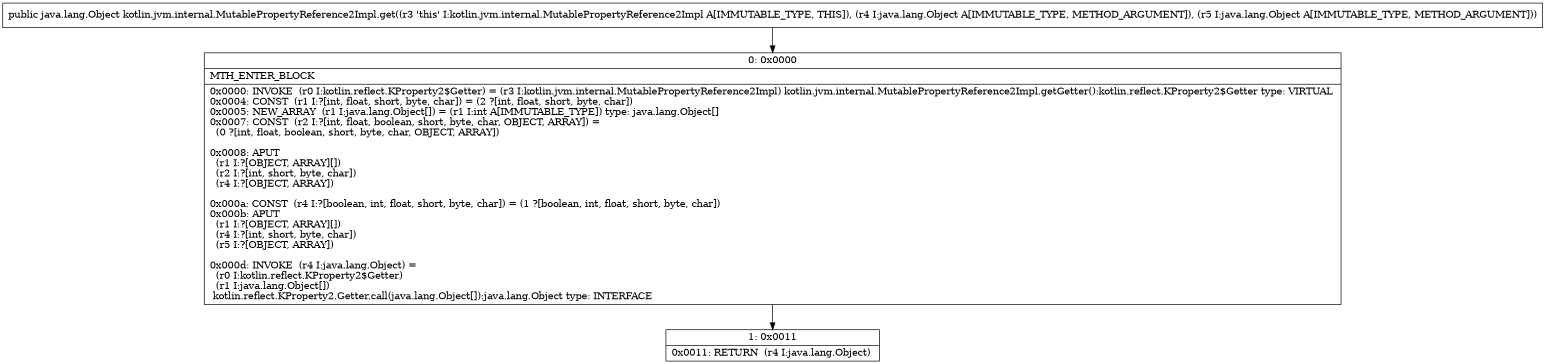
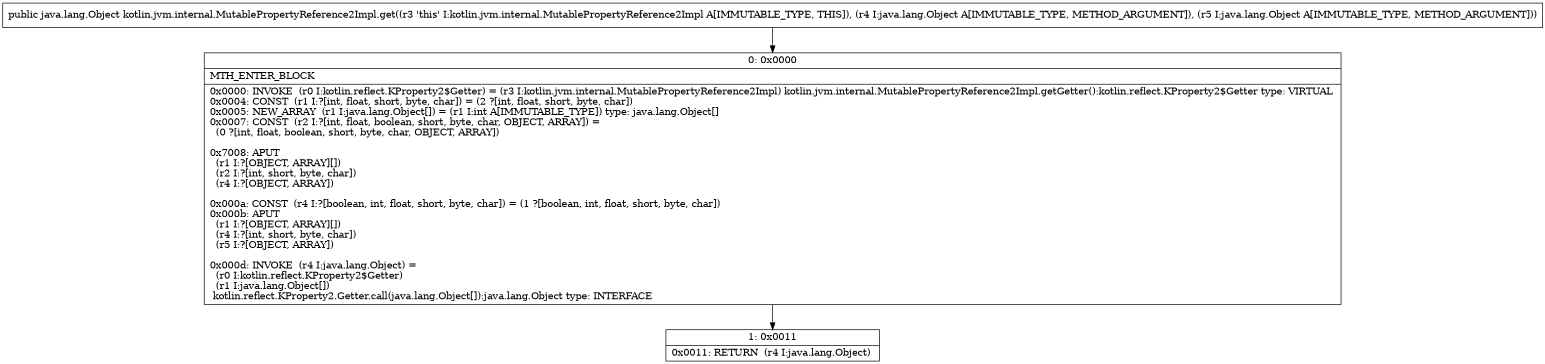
(248, 153) -> (248, 153)
